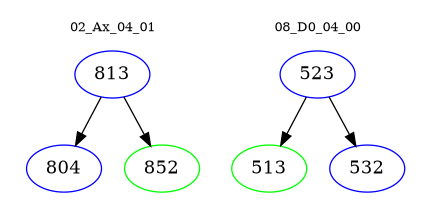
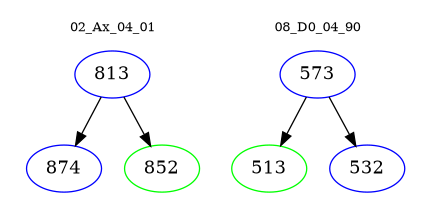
(318, 28) -> (318, 28)
(318, 74) -> (318, 74)
(64, 169) -> (64, 169)
